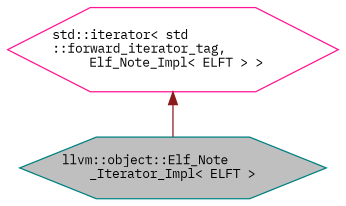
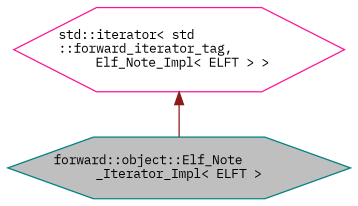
(173, 168) -> (179, 168)
